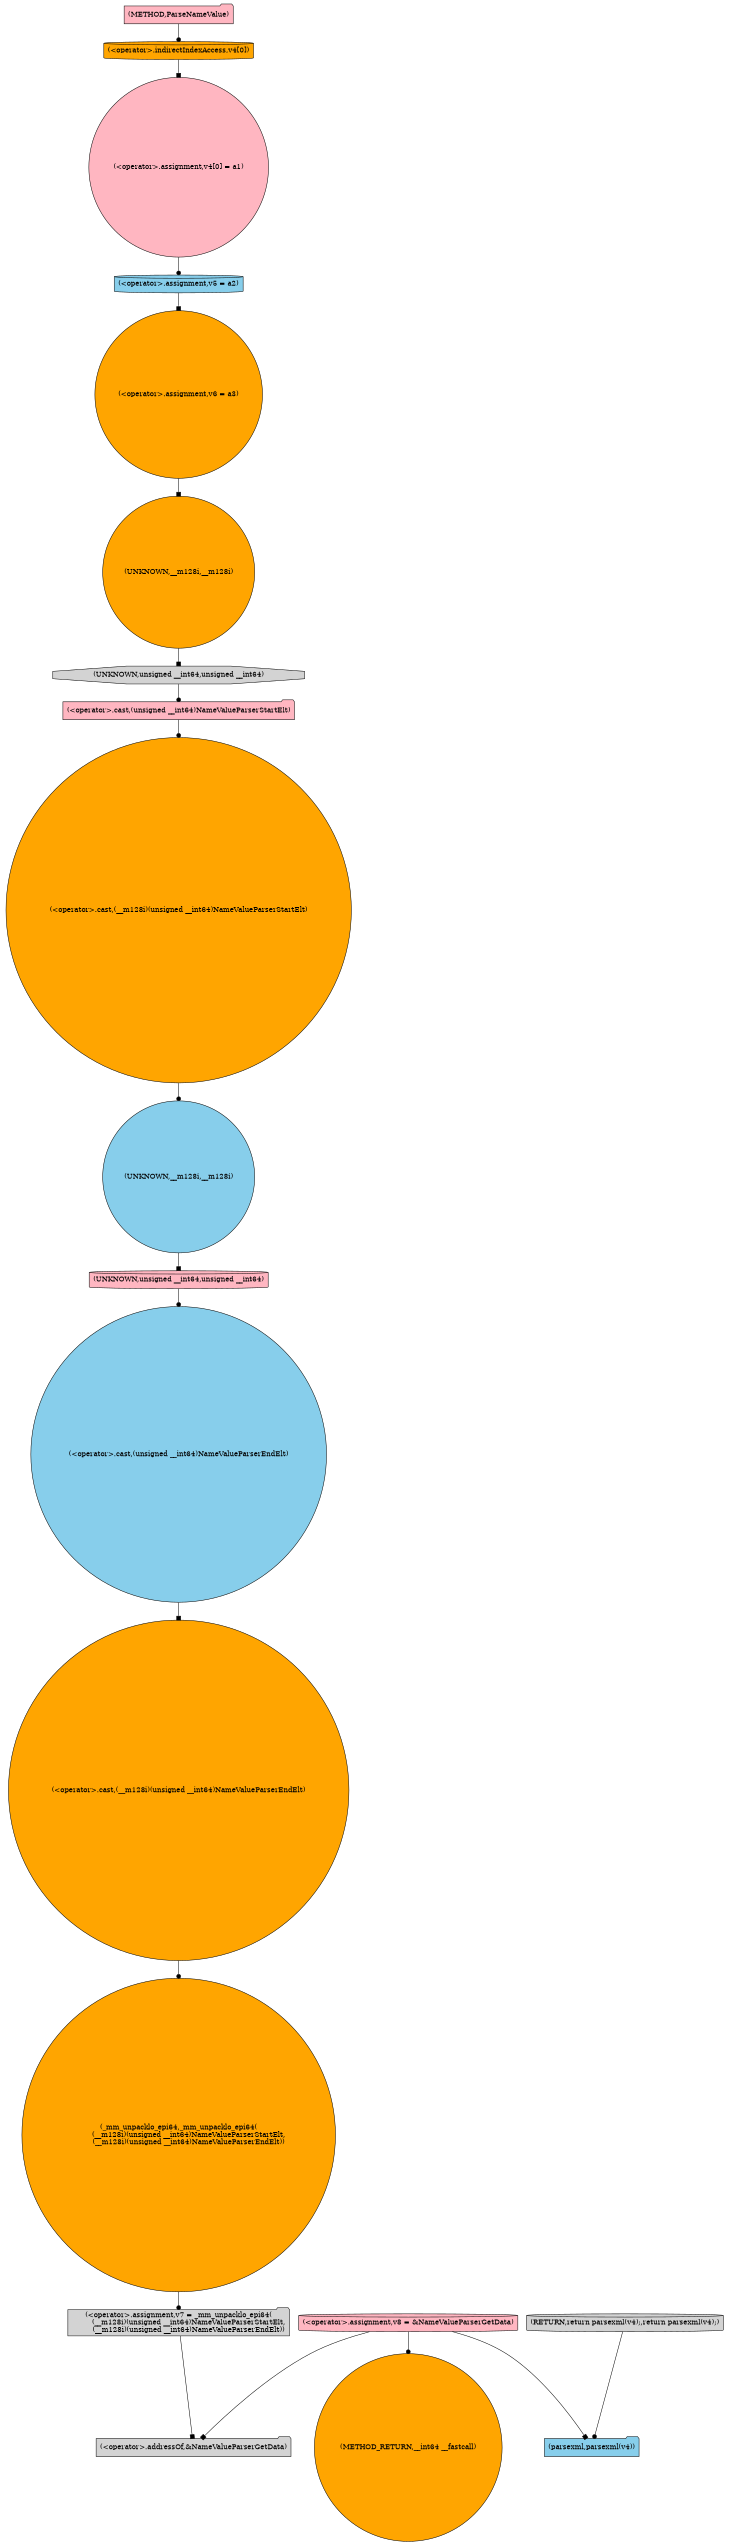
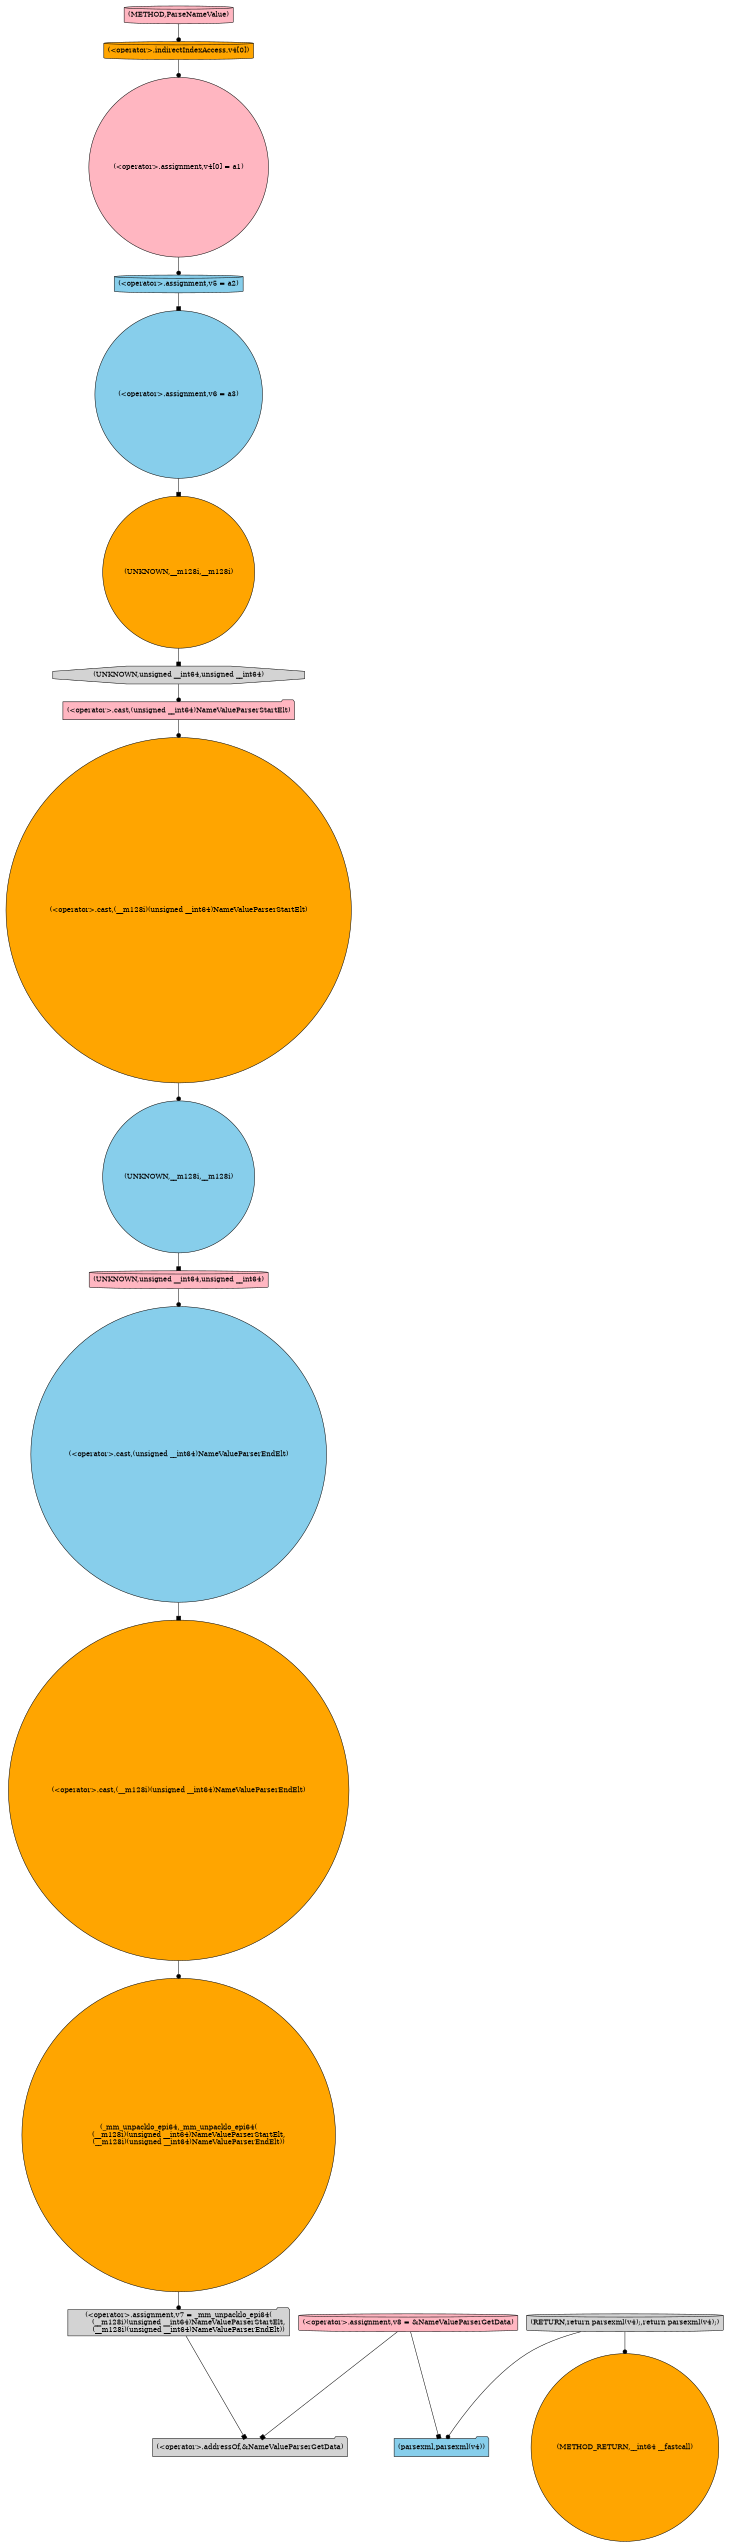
(179, 15) -> (179, 15)
(179, 66) -> (179, 66)
(179, 394) -> (179, 394)
(408, 2341) -> (625, 2341)
